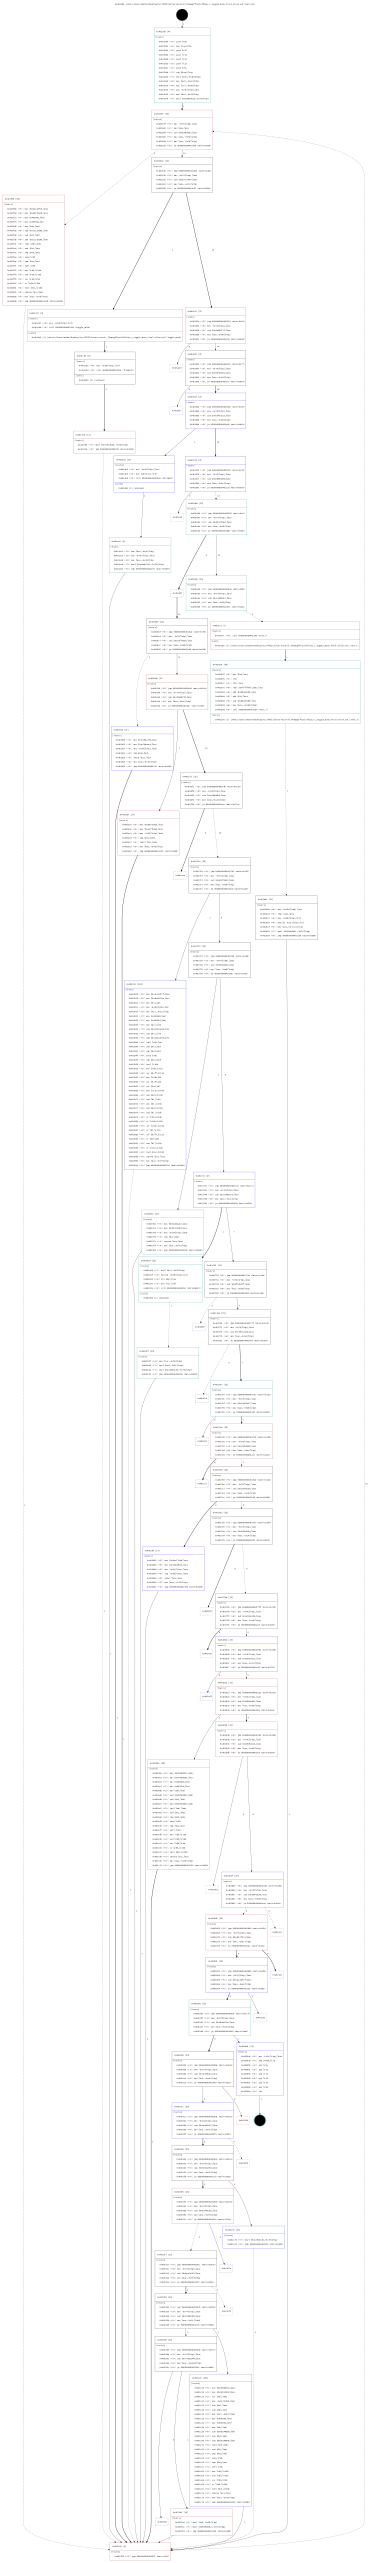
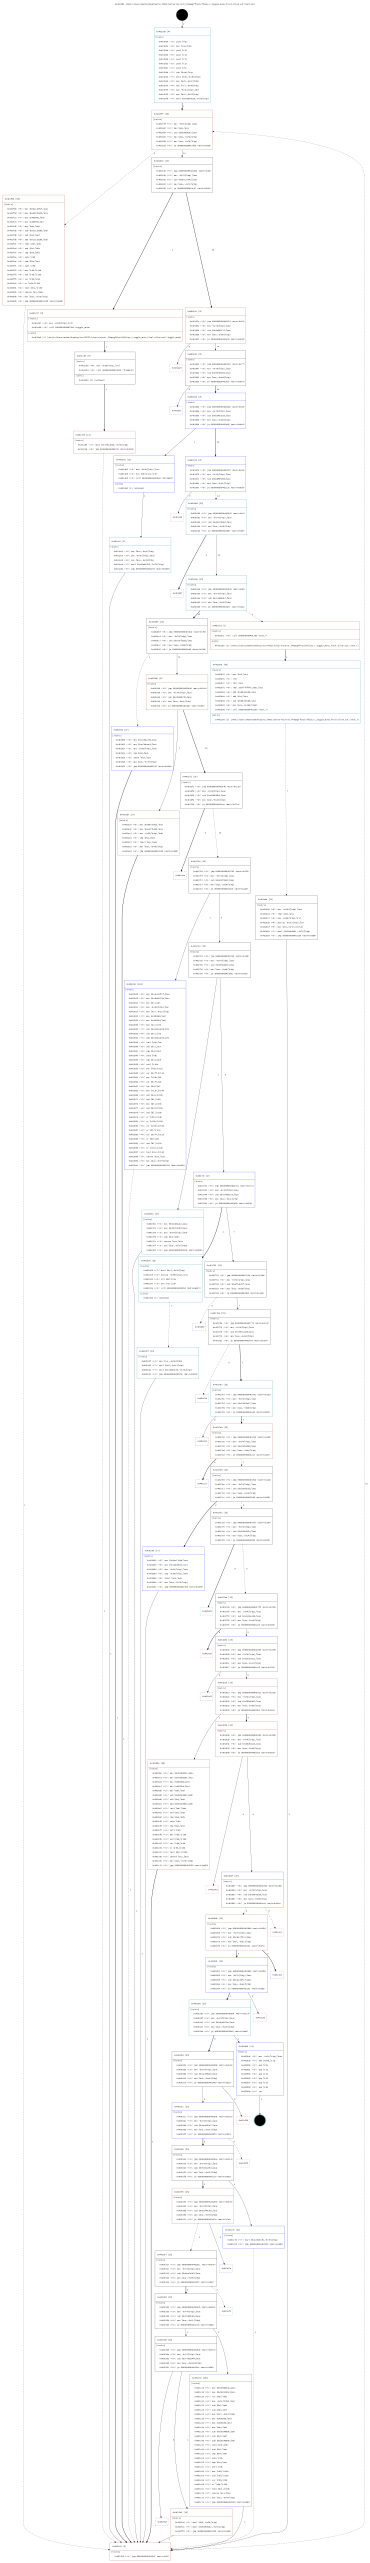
(177, 607) -> (197, 614)
